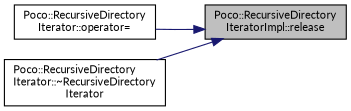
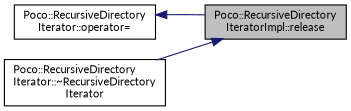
(175, 29) -> (186, 15)
